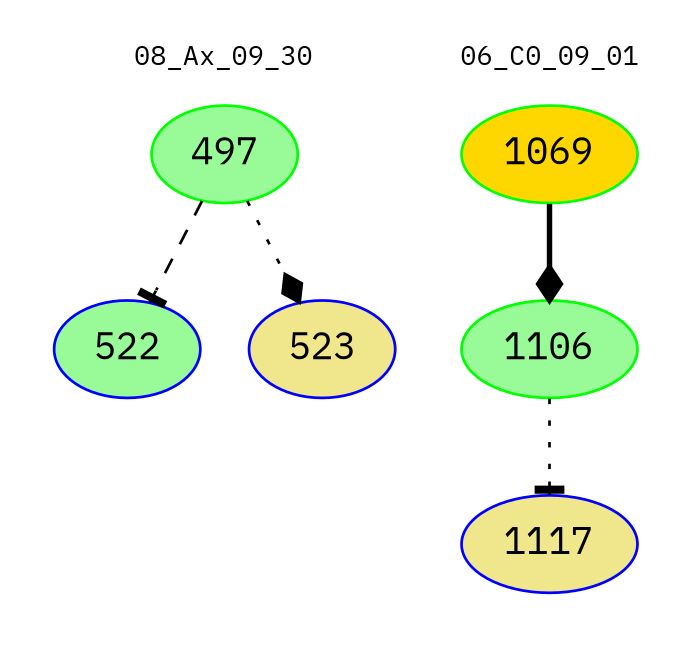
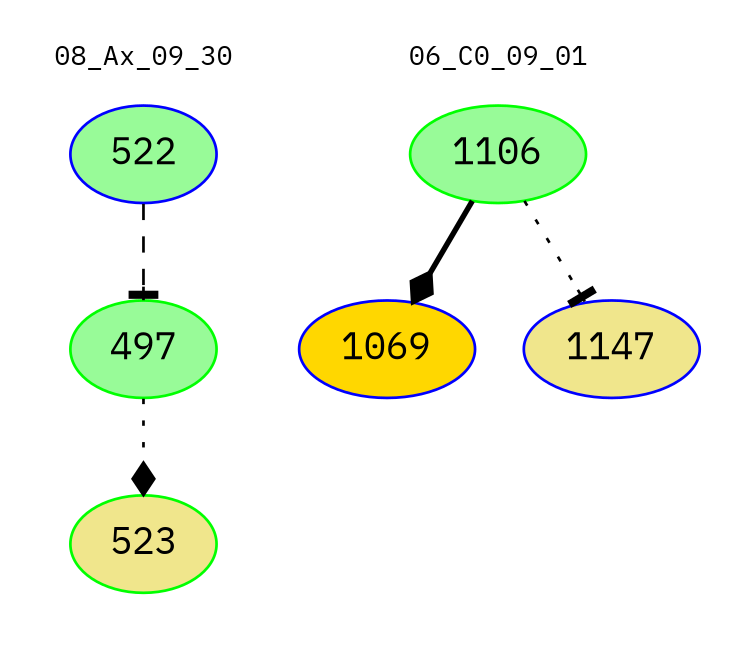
(550, 154) -> (387, 349)
(550, 236) -> (451, 237)
(179, 246) -> (143, 245)
(322, 349) -> (143, 544)
(550, 544) -> (612, 349)
